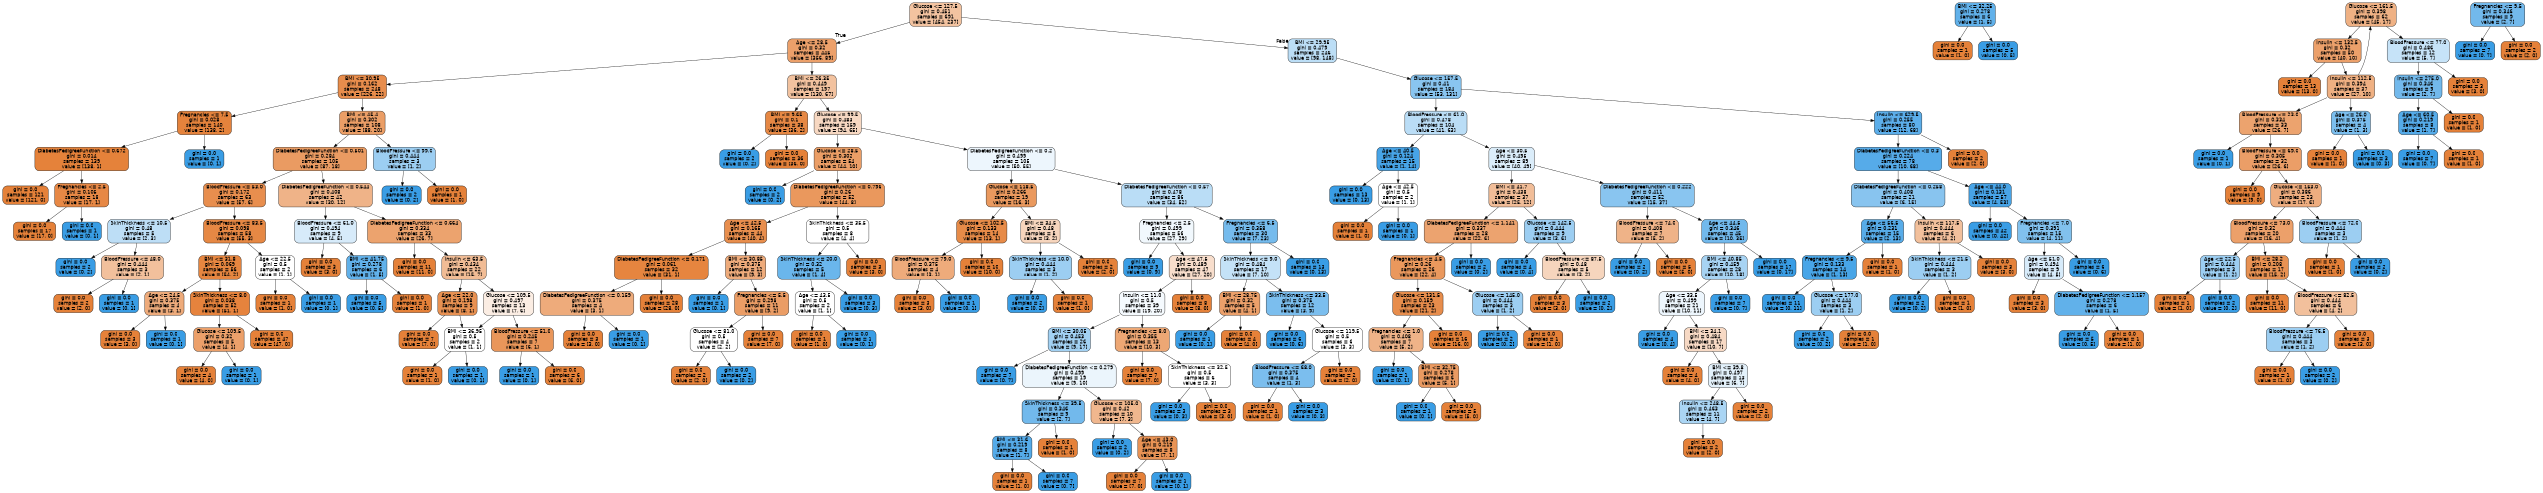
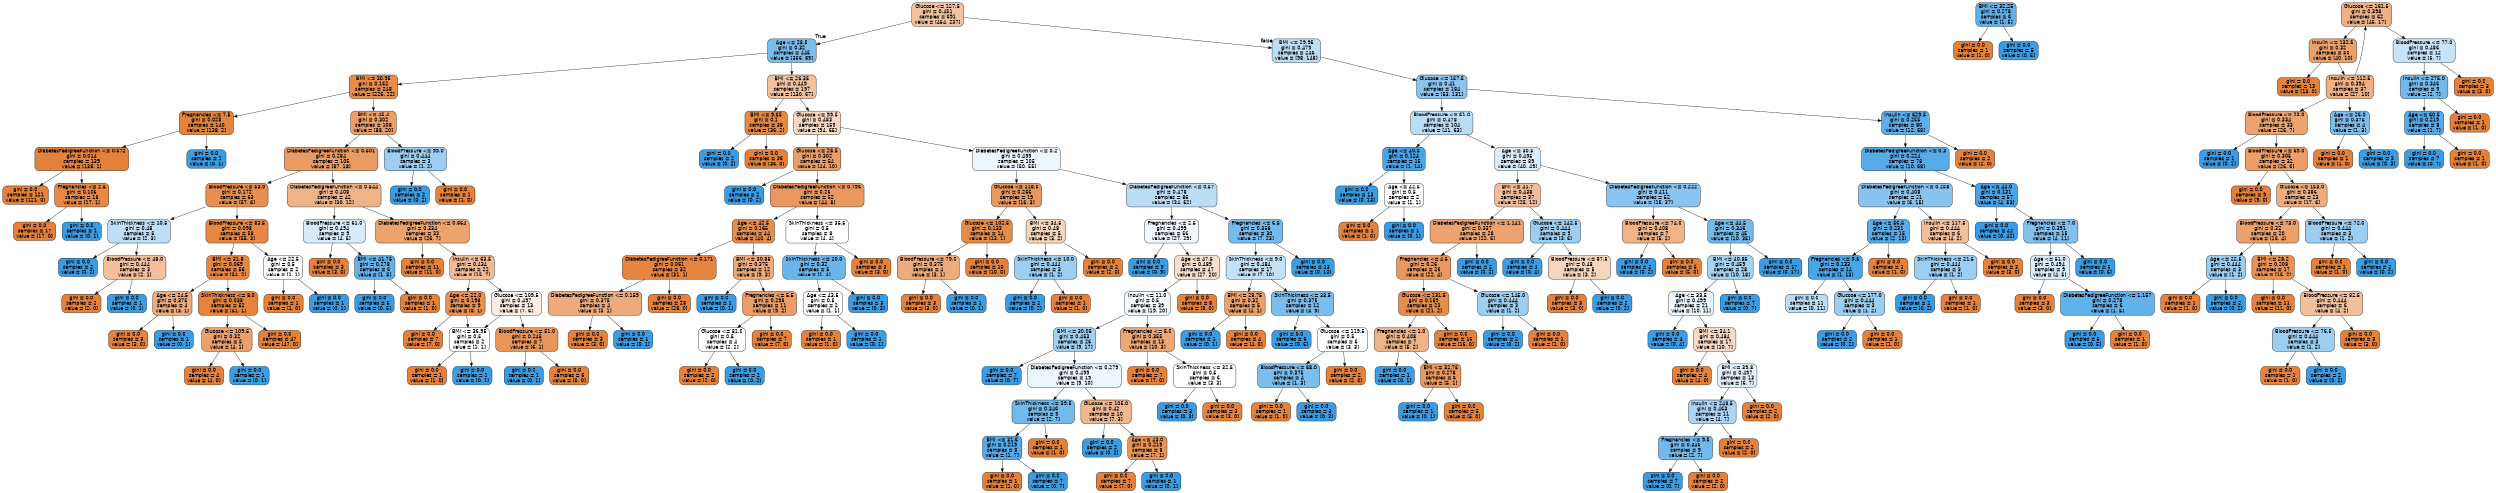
(812, 51) -> (792, 51)
(1784, 303) -> (1807, 303)
none -> (1700, 428)
